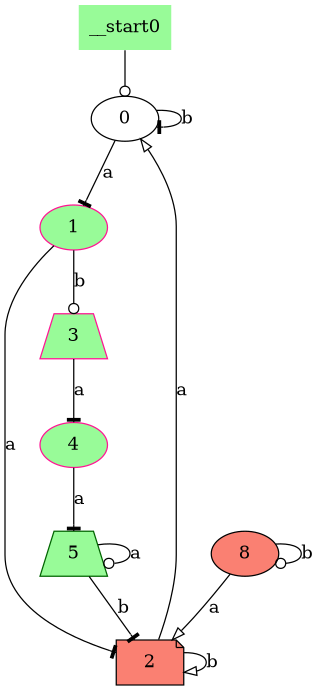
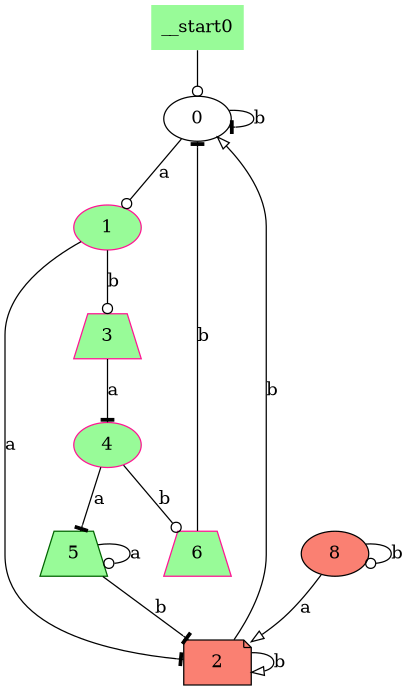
(101, 170) -> (156, 169)
(182, 391) -> (272, 391)
none -> (198, 554)
